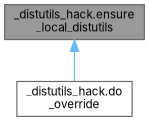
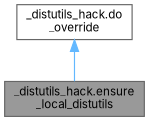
(74, 67) -> (74, 67)
